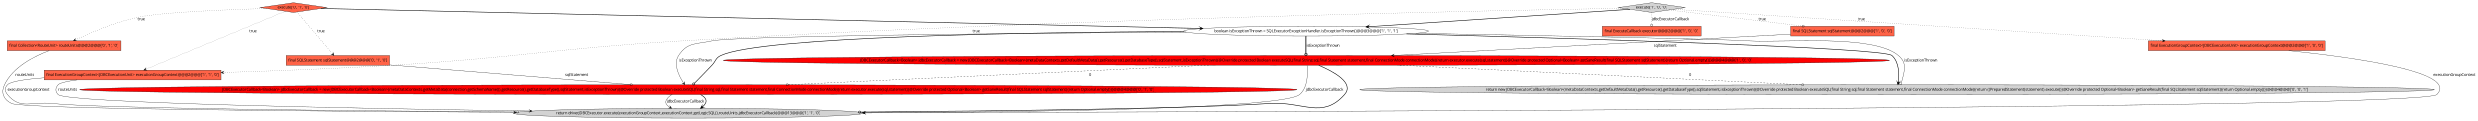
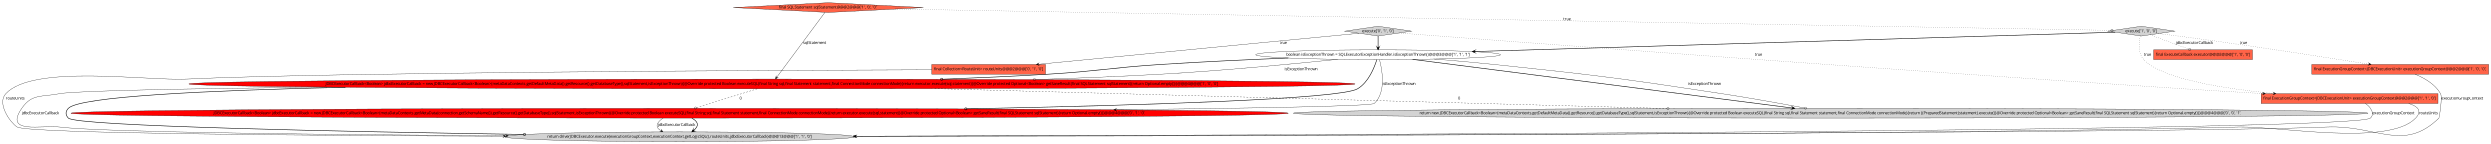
(293, 8) -> (1378, 31)
(169, 13) -> (1199, 49)
(1736, 18) -> (1503, 20)
(1842, 31) -> (828, 8)
(338, 60) -> none
